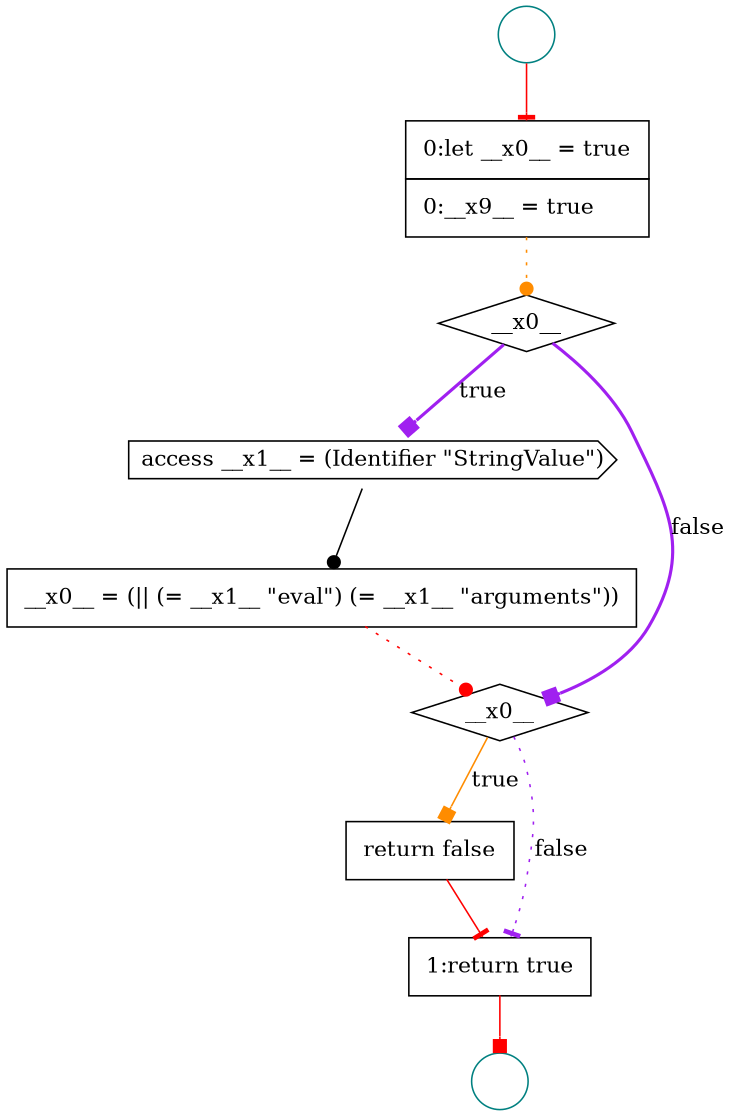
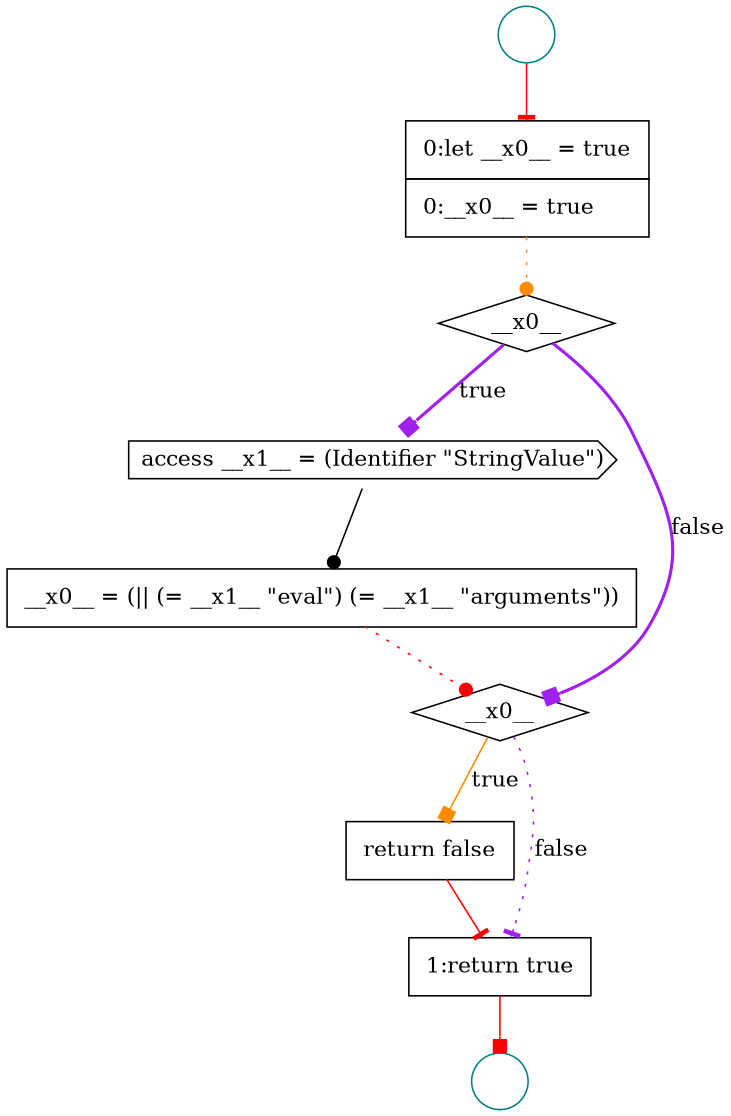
(508, 207) -> (508, 207)
